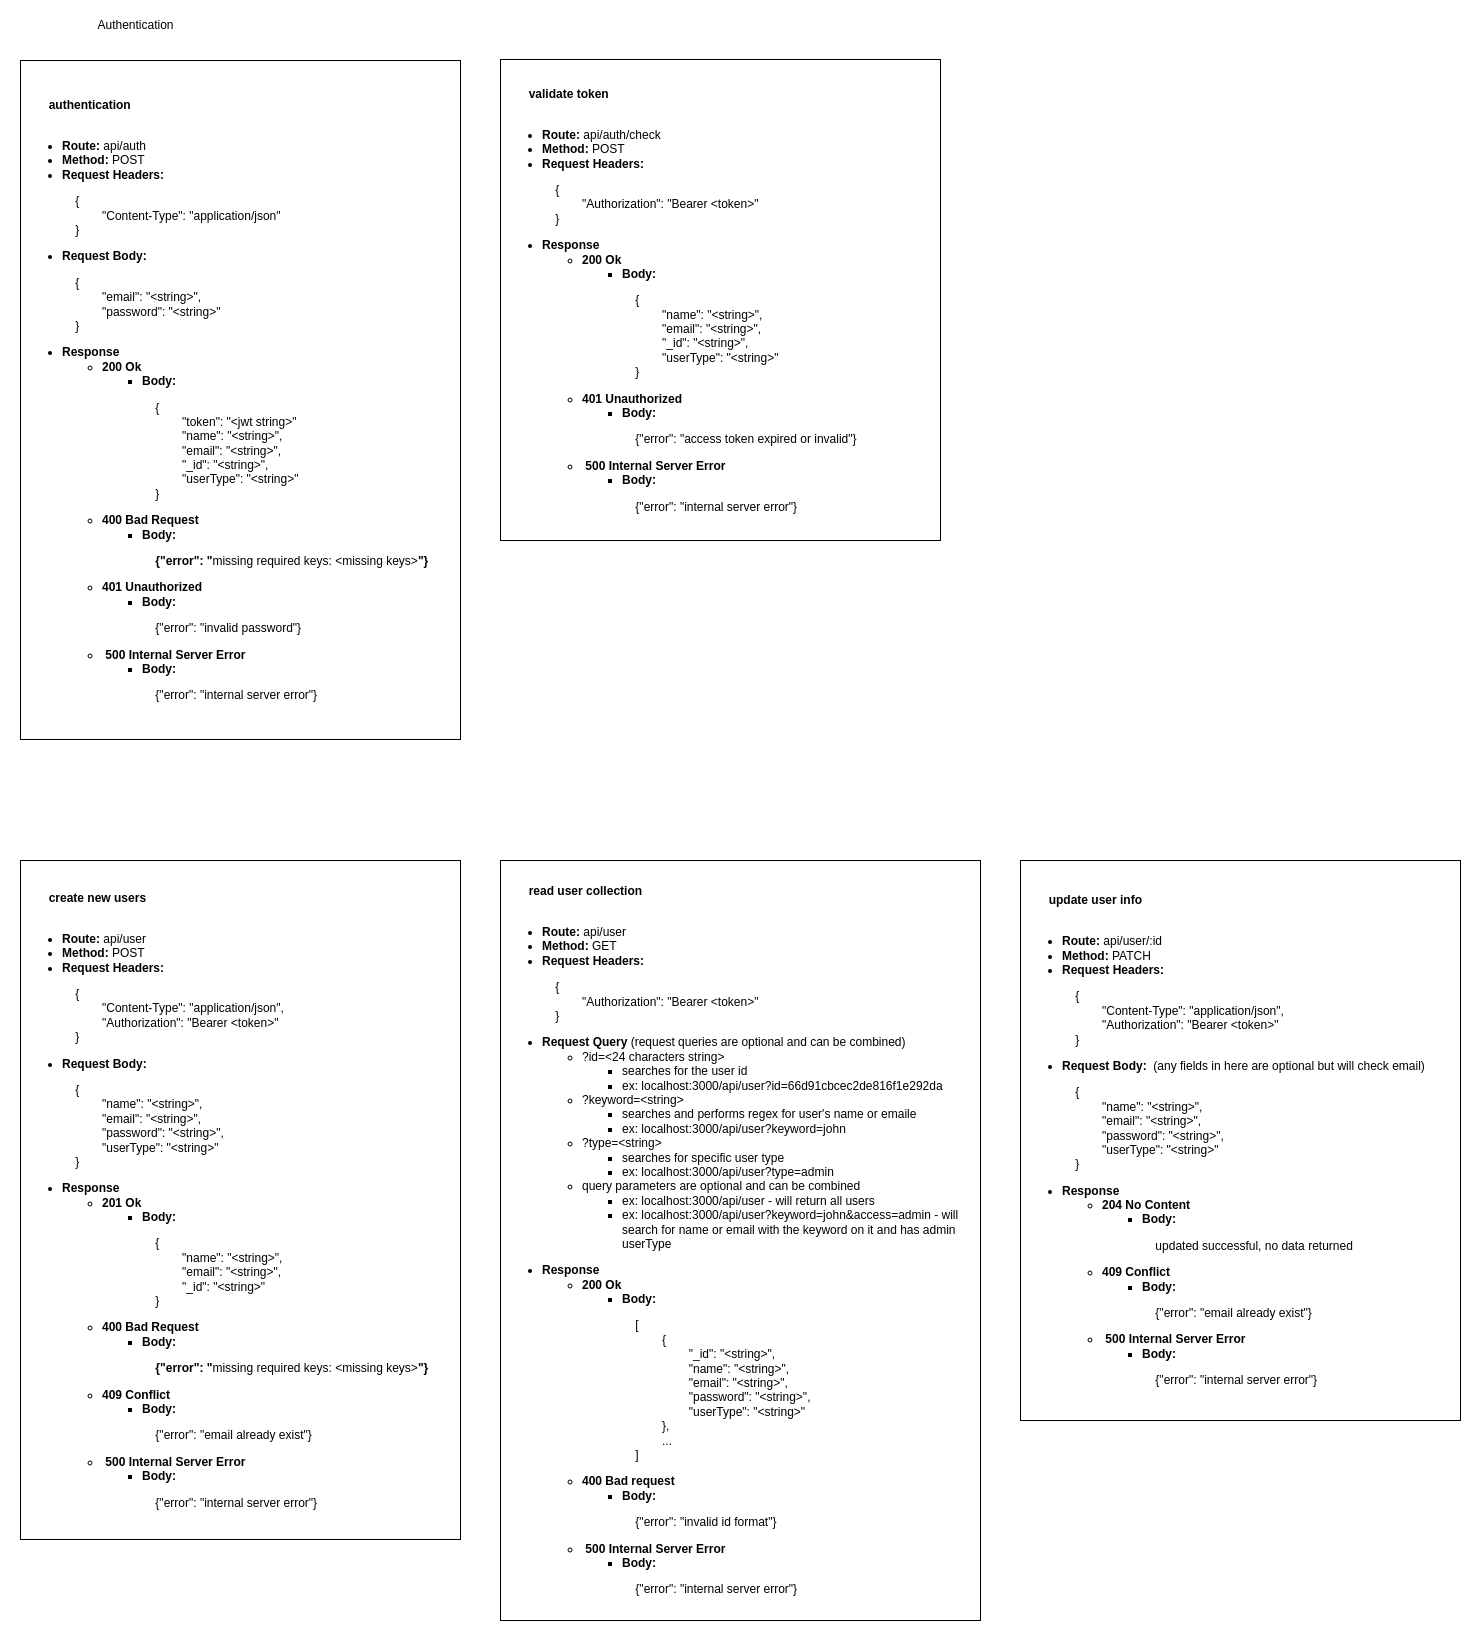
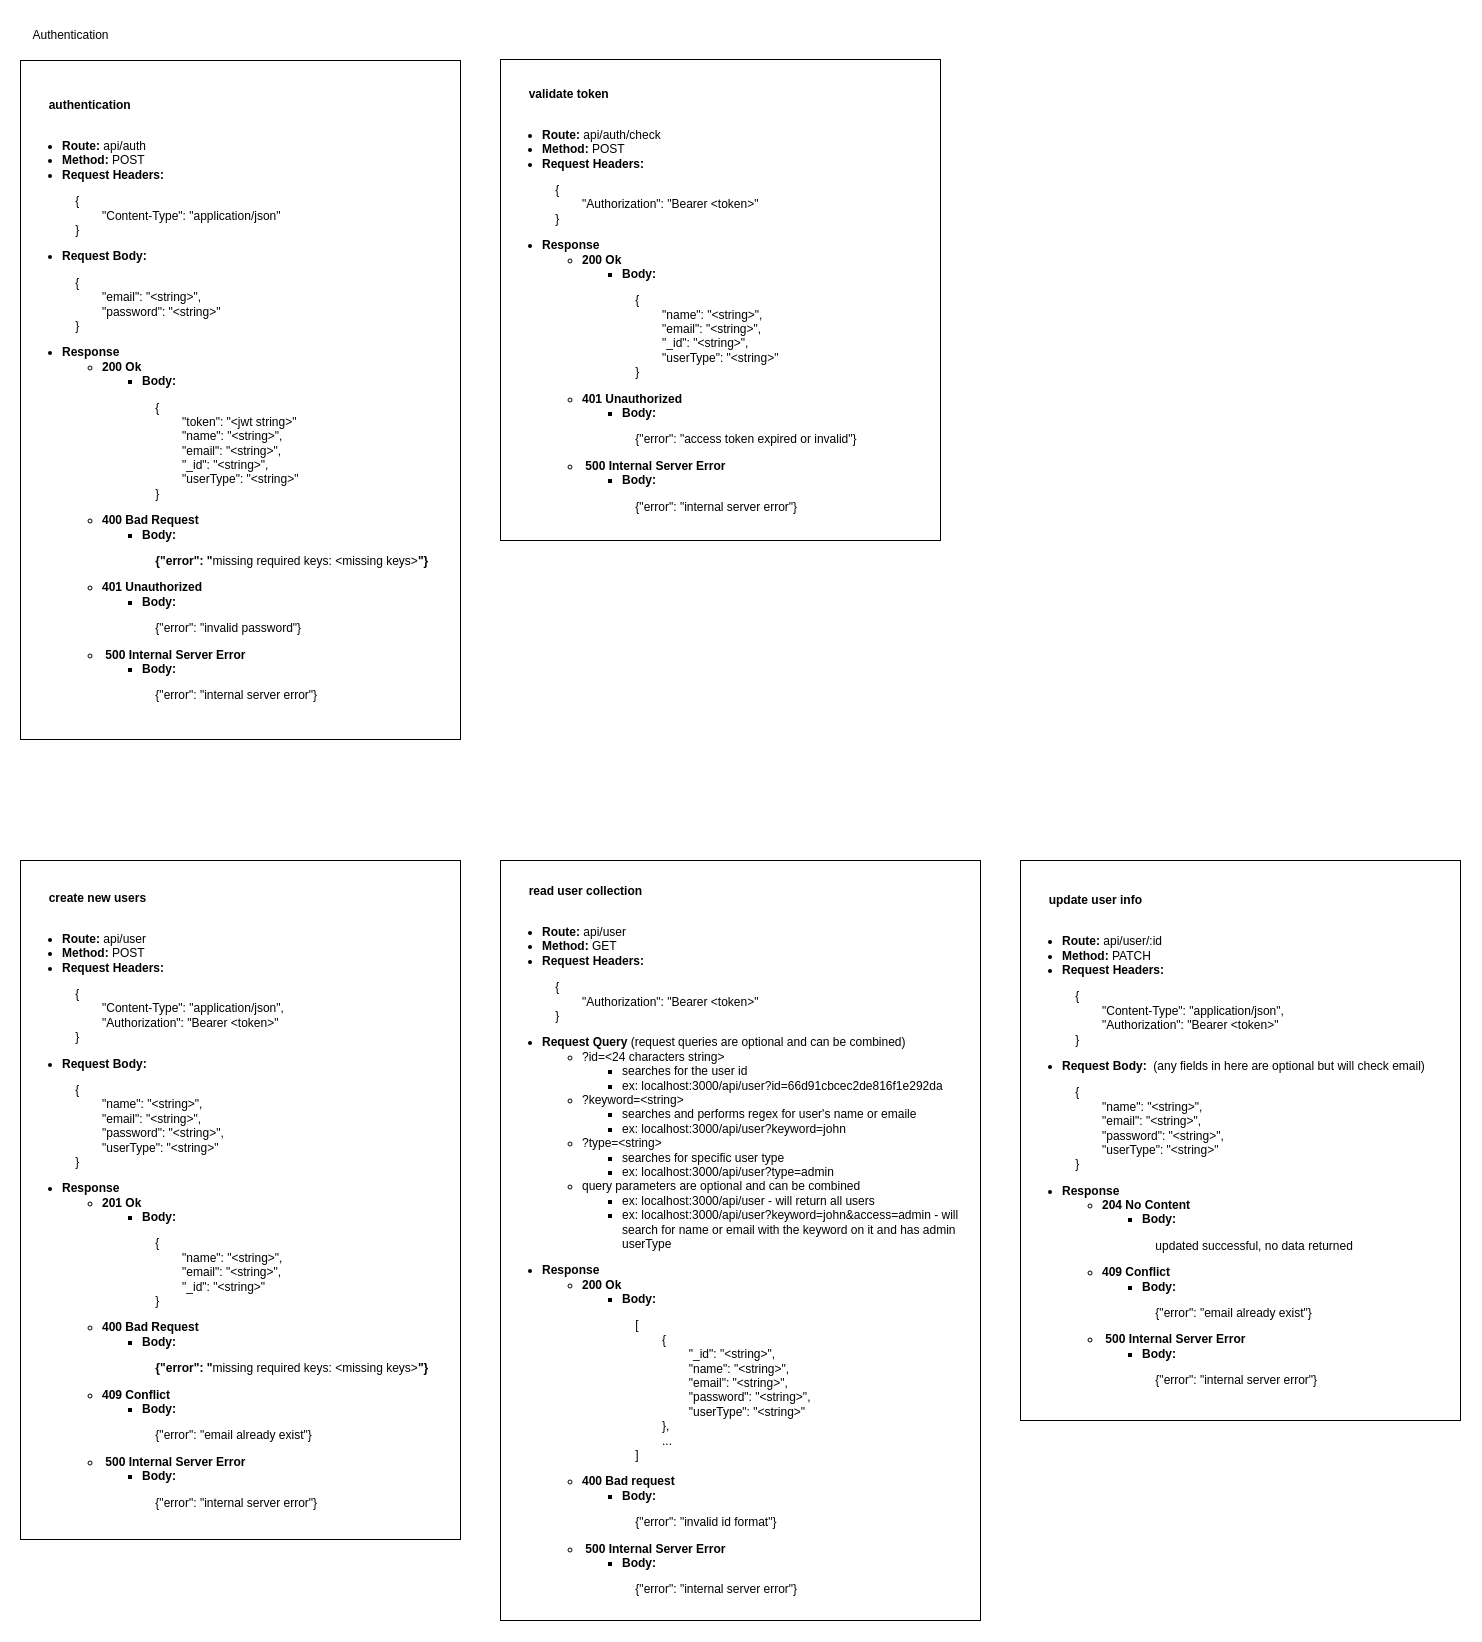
(136, 26) -> (71, 36)
